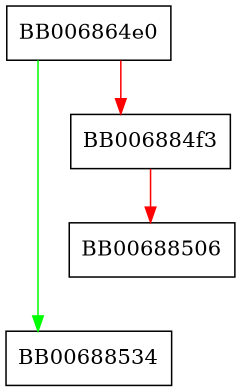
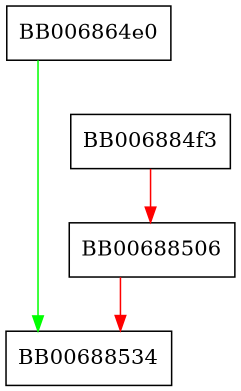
(121, 80) -> none
none -> (120, 296)
